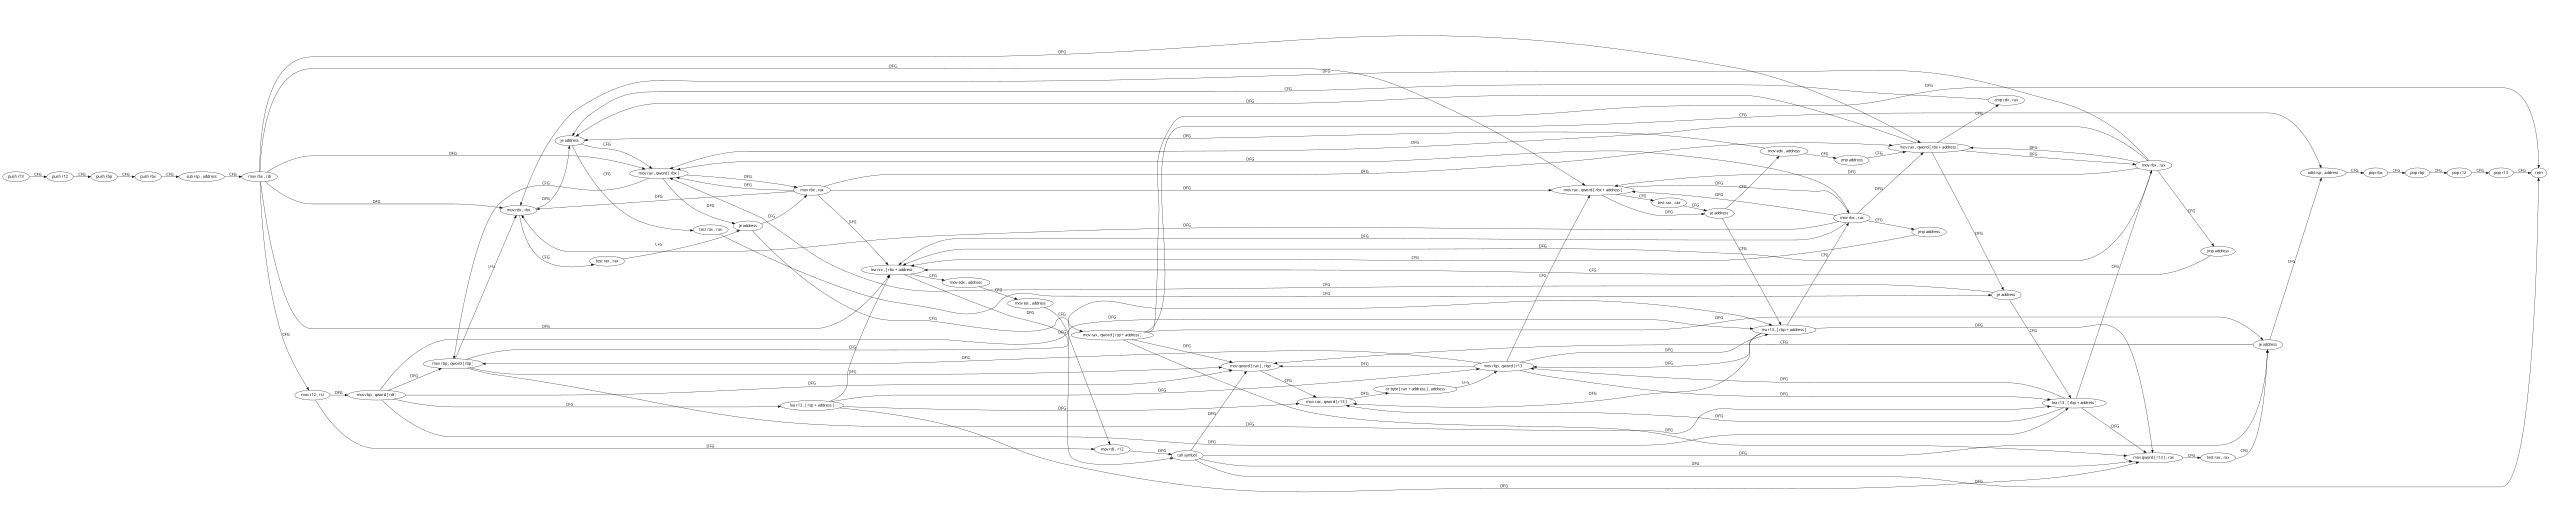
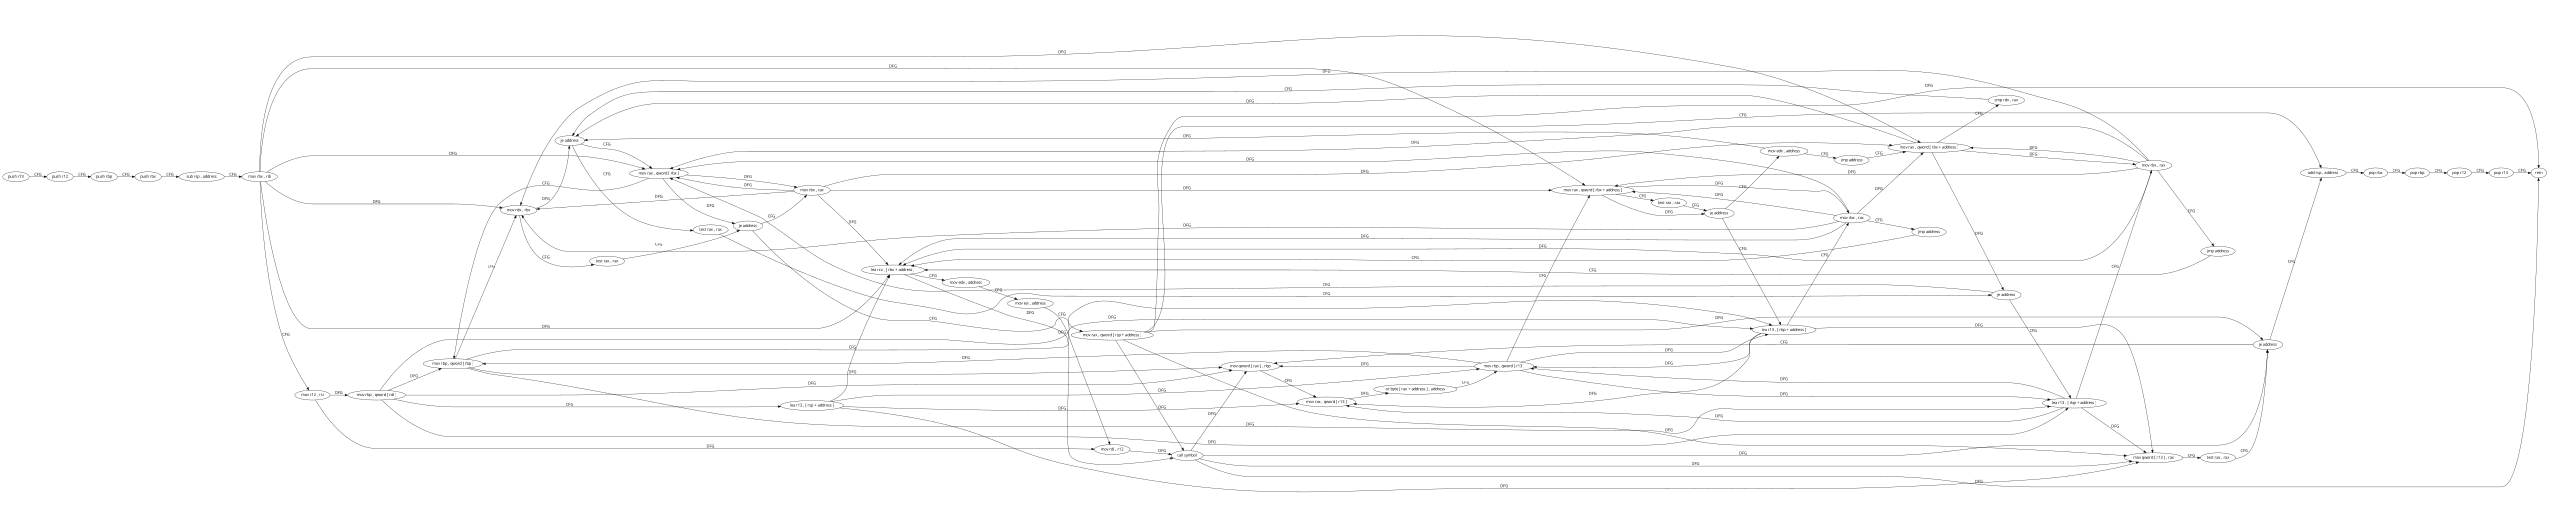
(1181, 351) -> (1147, 391)
